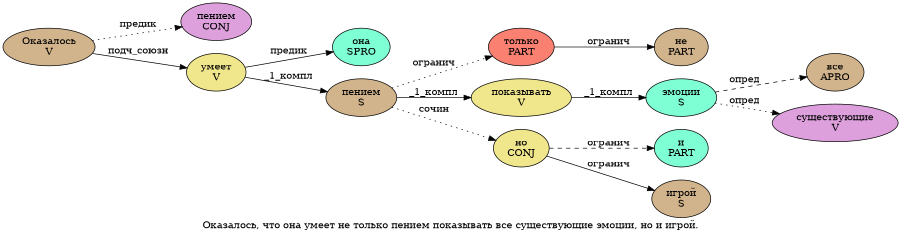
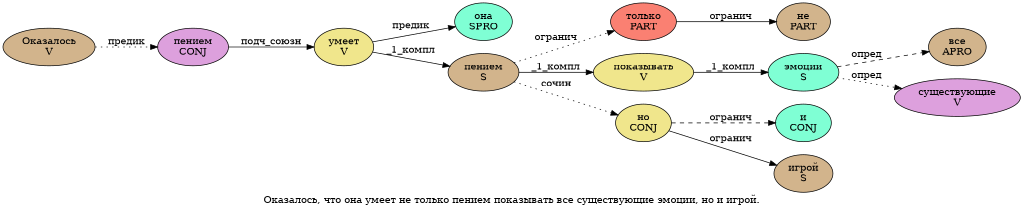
(136, 60) -> (268, 47)
(681, 148) -> (803, 123)
